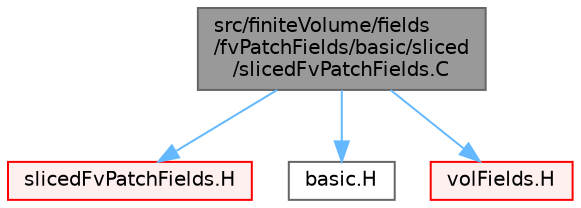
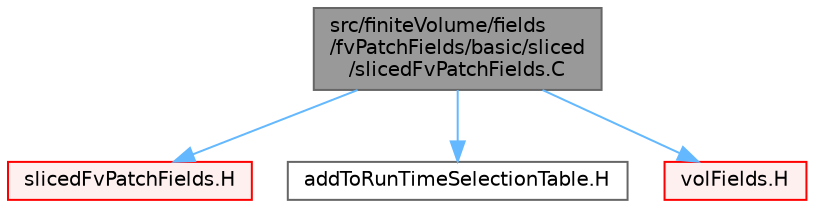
(342, 181) -> (458, 181)
